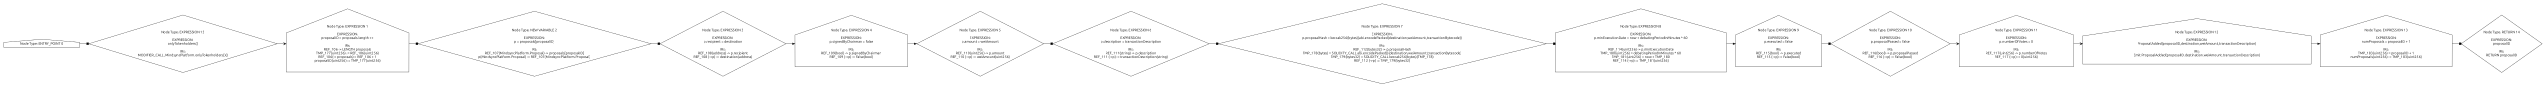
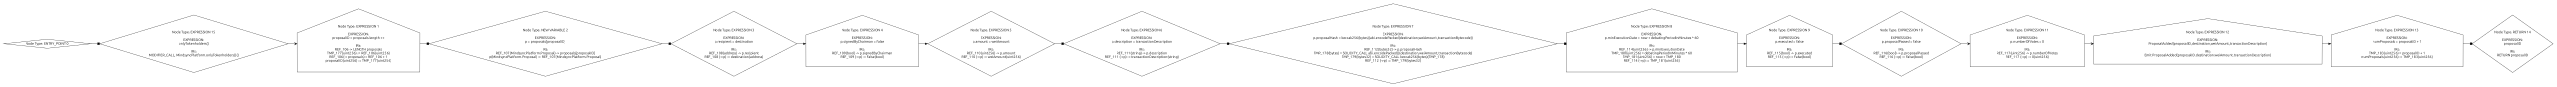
(42, 44) -> (47, 44)
